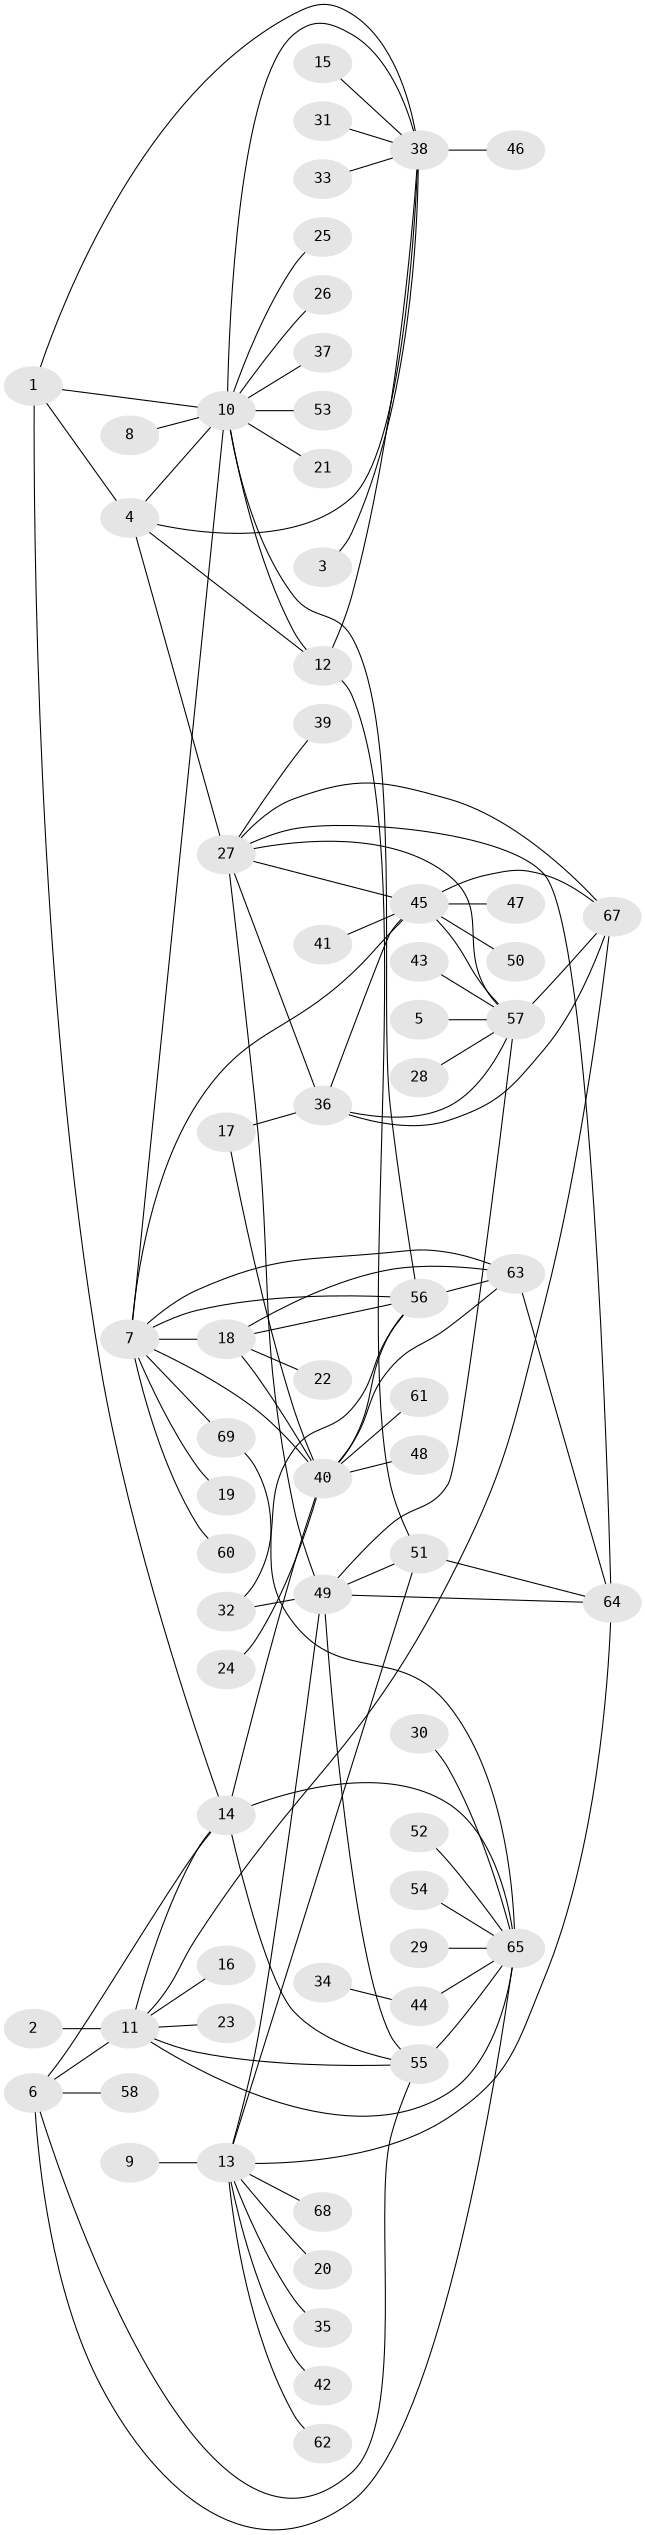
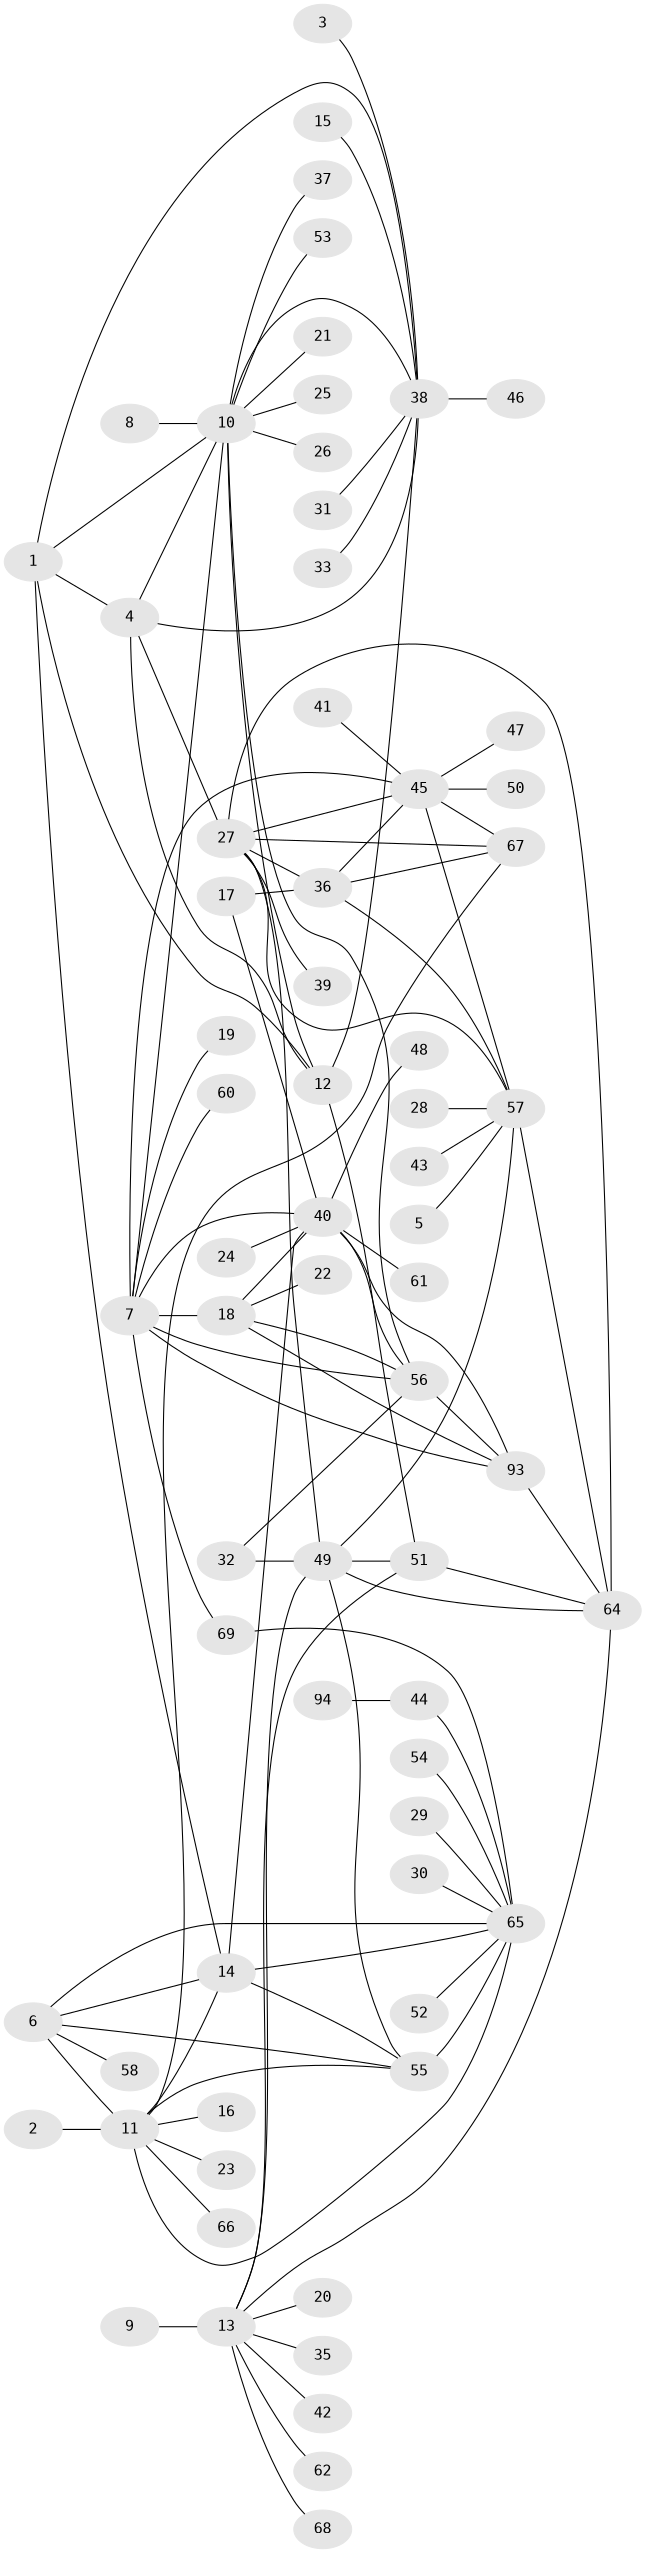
none -> (124, 855)
(563, 971) -> (564, 1360)
(516, 1274) -> (516, 1471)
(323, 1983) -> (323, 1701)
none -> (226, 2228)
